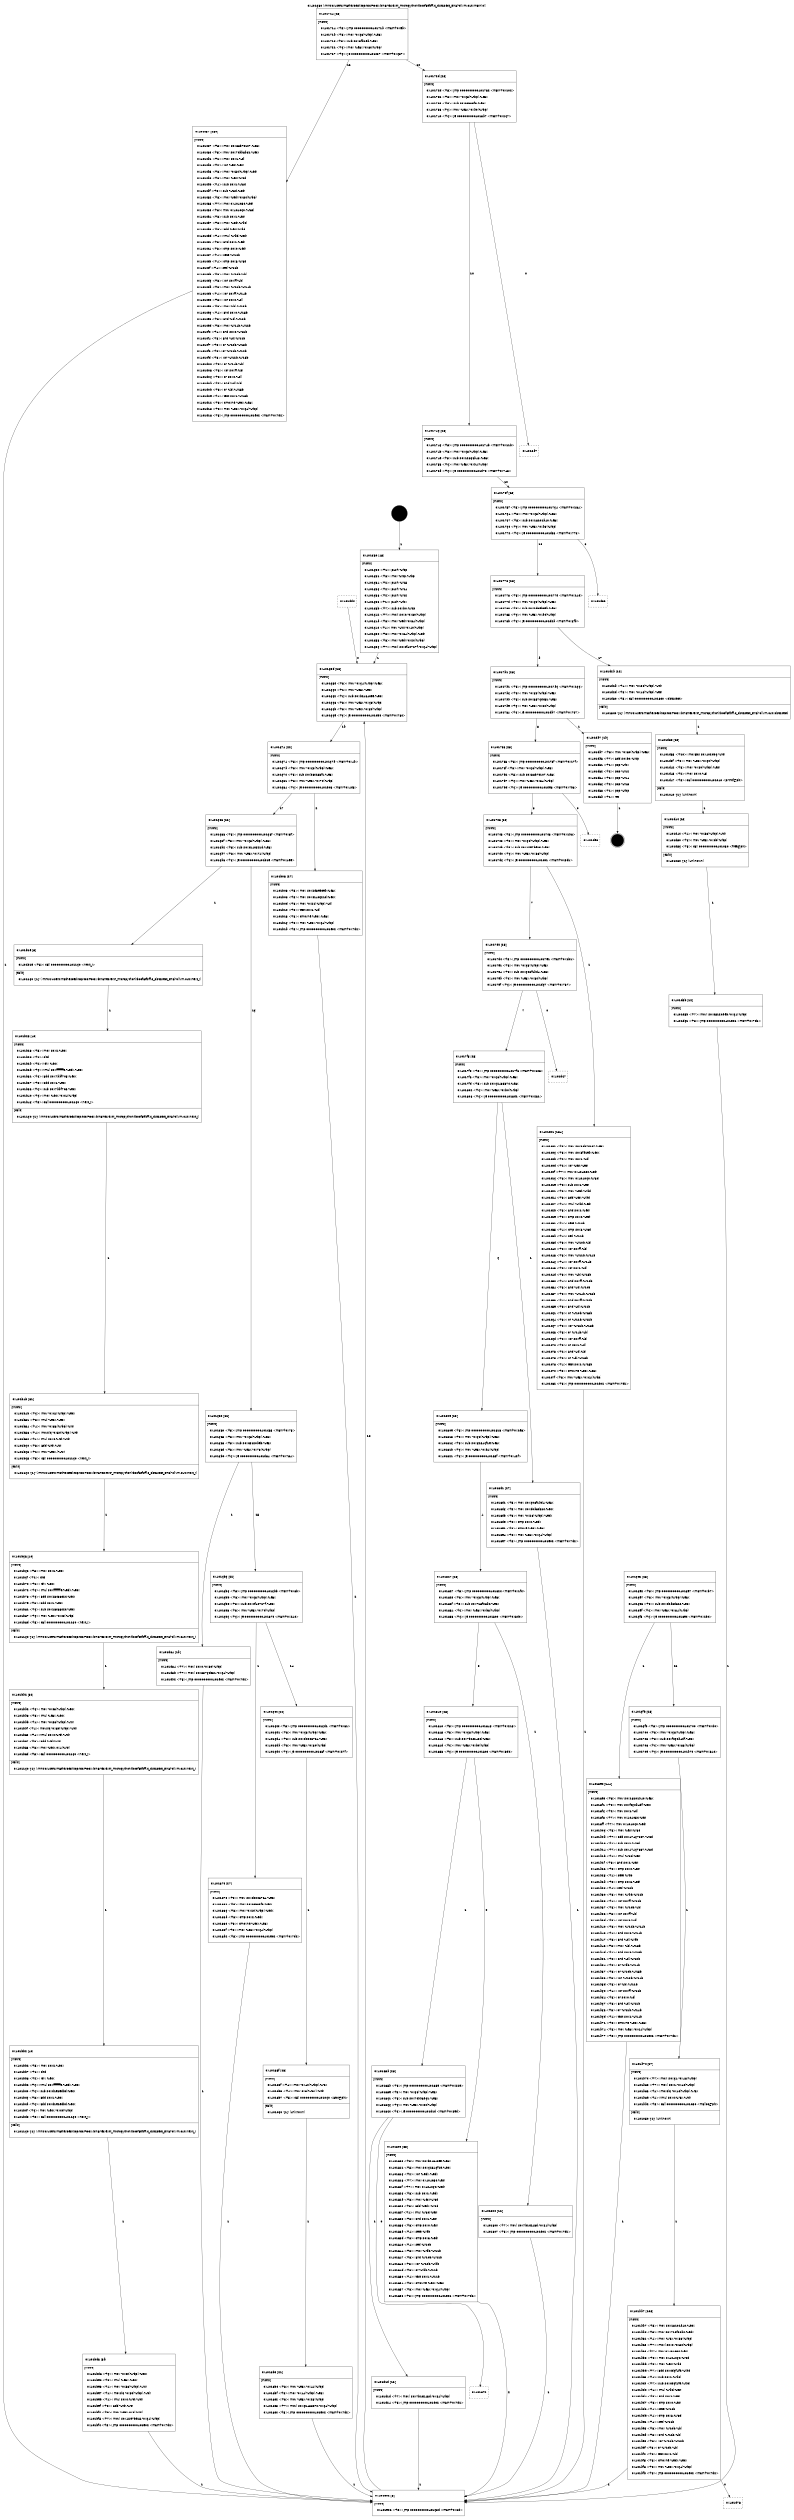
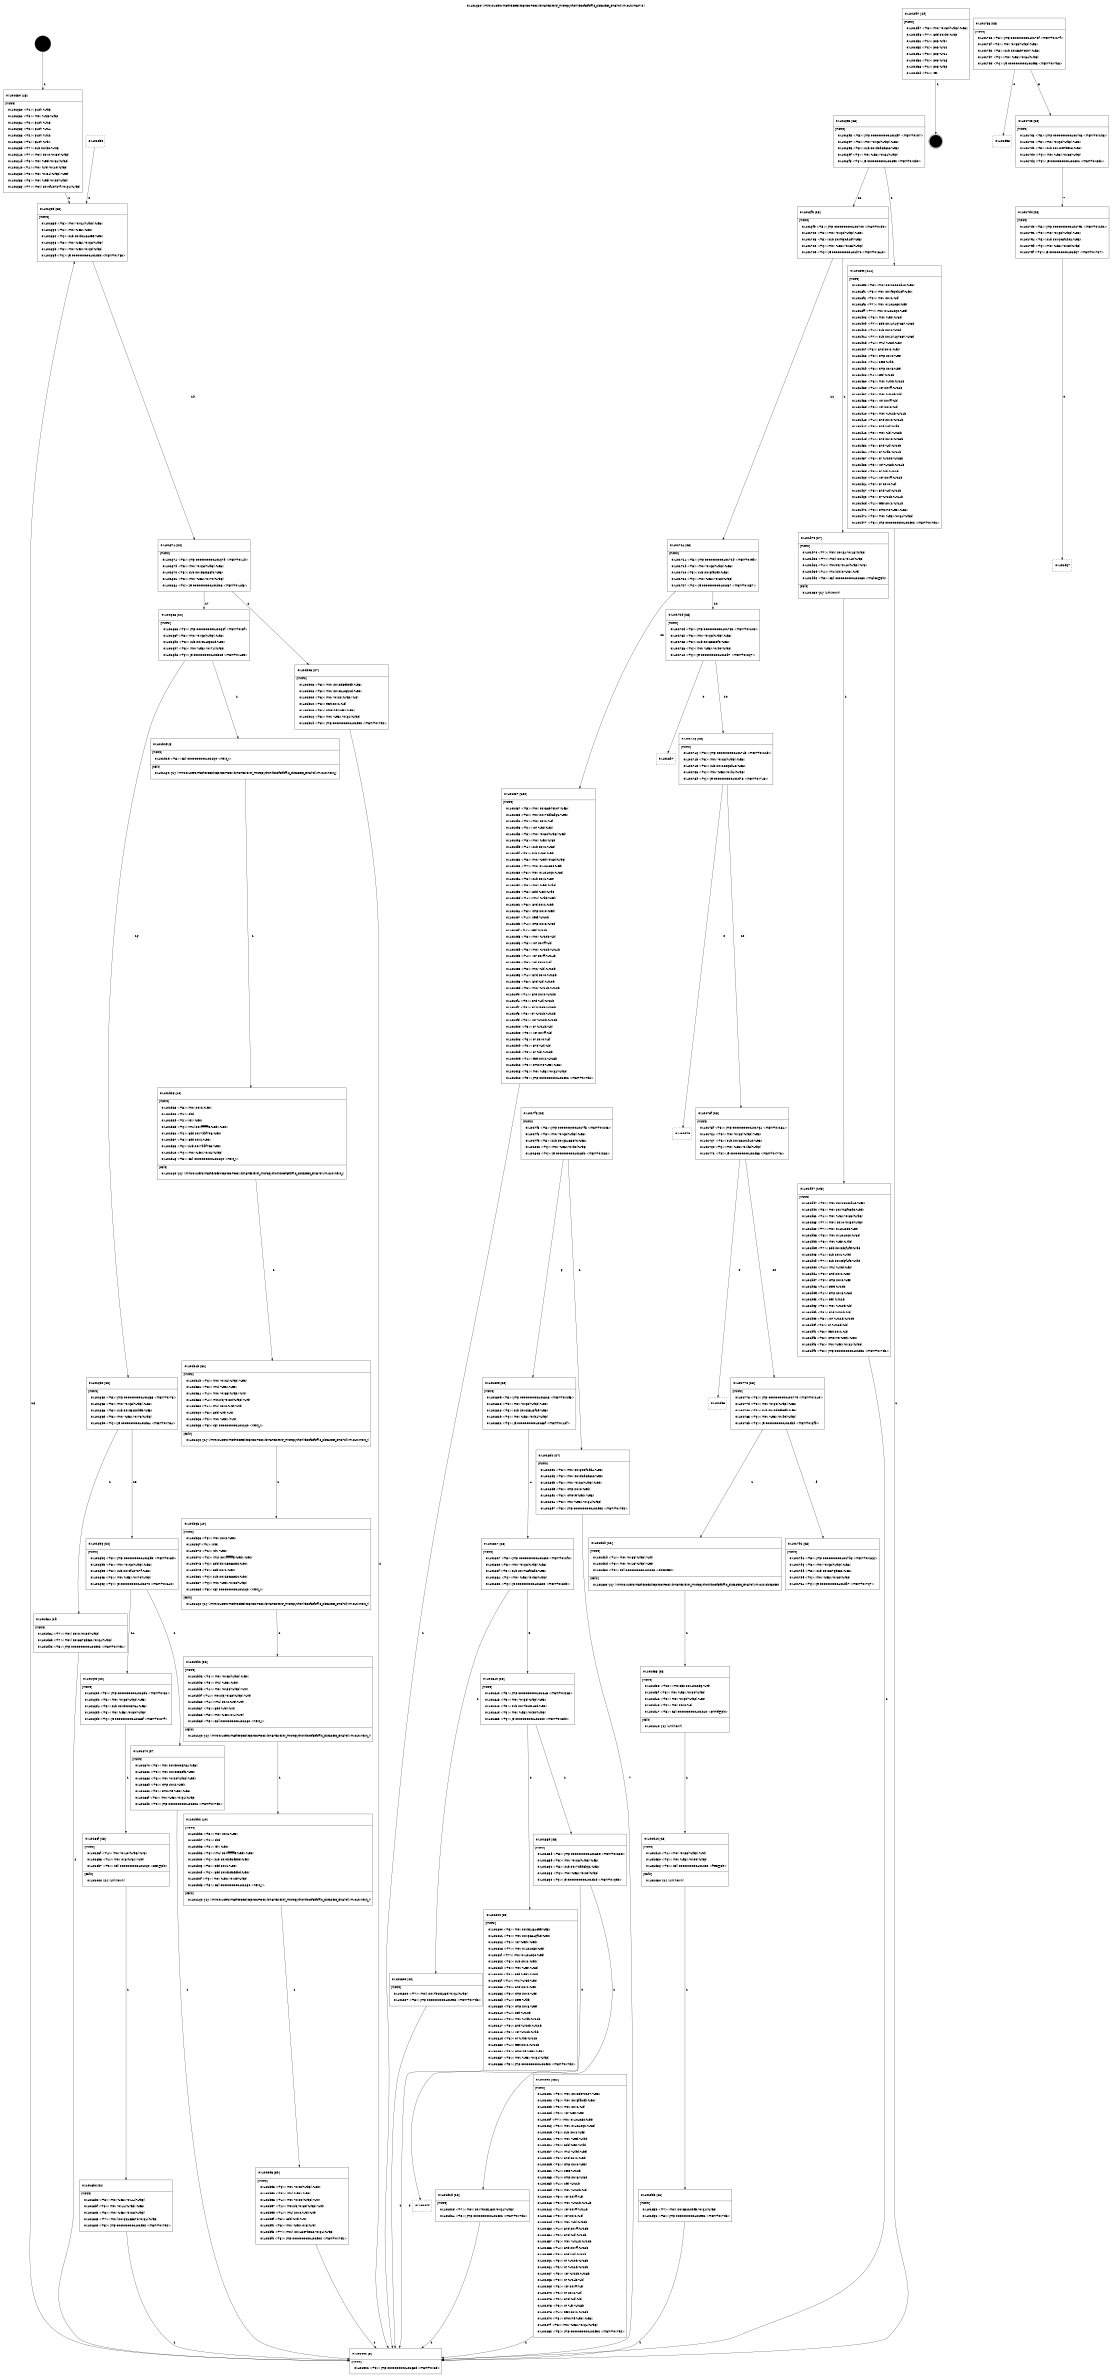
none -> (778, 398)
(600, 658) -> (752, 1482)
(575, 725) -> none
(536, 729) -> none
(588, 992) -> none
(515, 1020) -> none
(577, 1910) -> (630, 1778)
(725, 2487) -> (703, 955)
